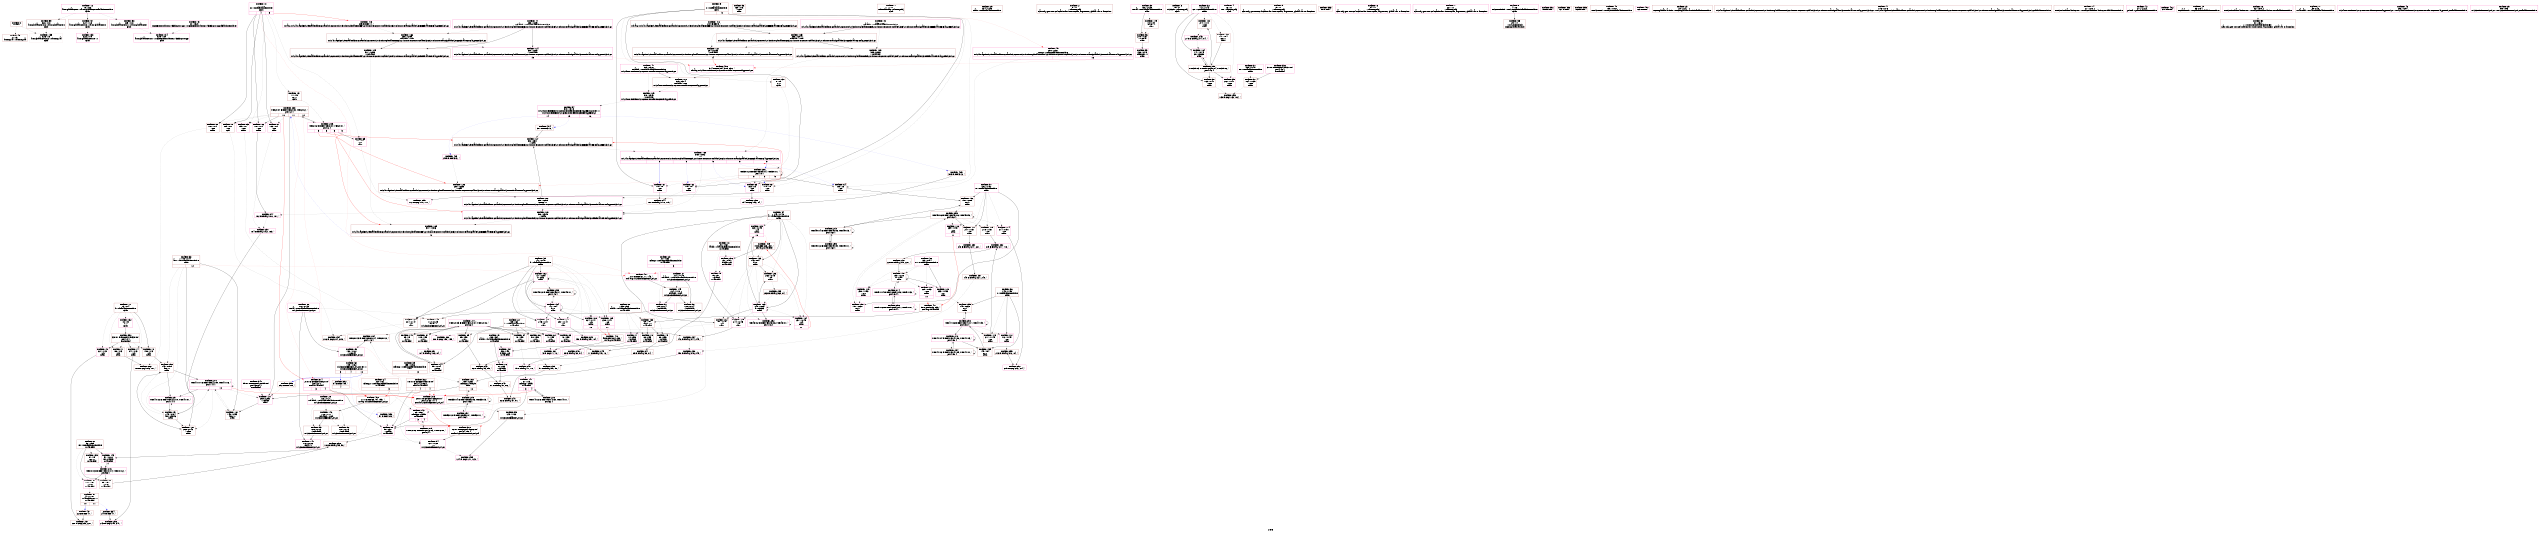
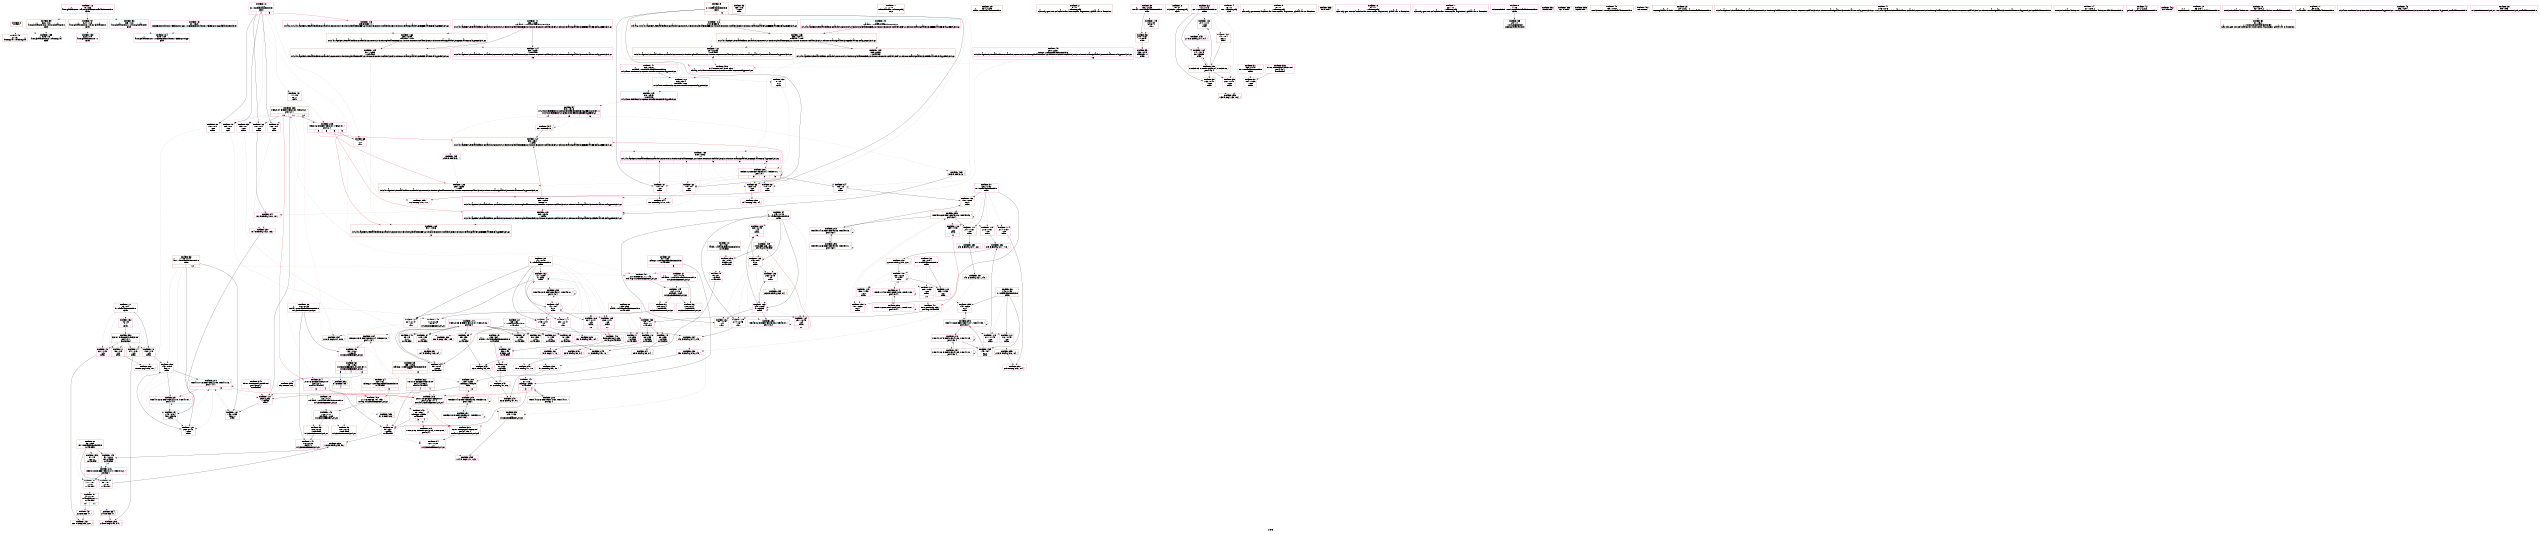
(891, 12) -> (891, 12)
(888, 17) -> (722, 17)
none -> (675, 367)
